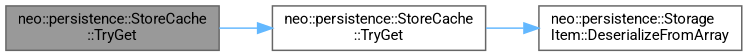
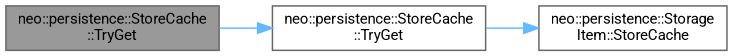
(640, 28) -> (633, 28)
